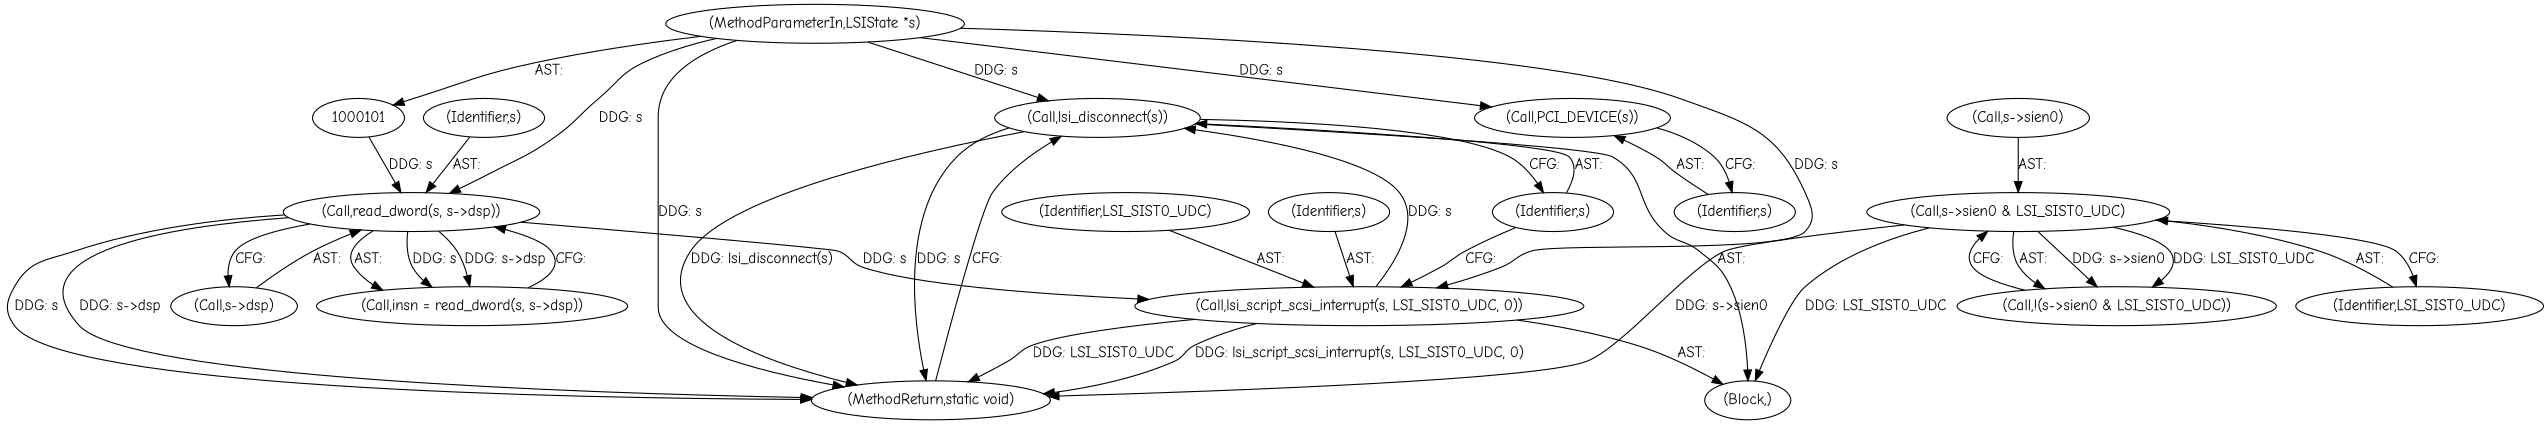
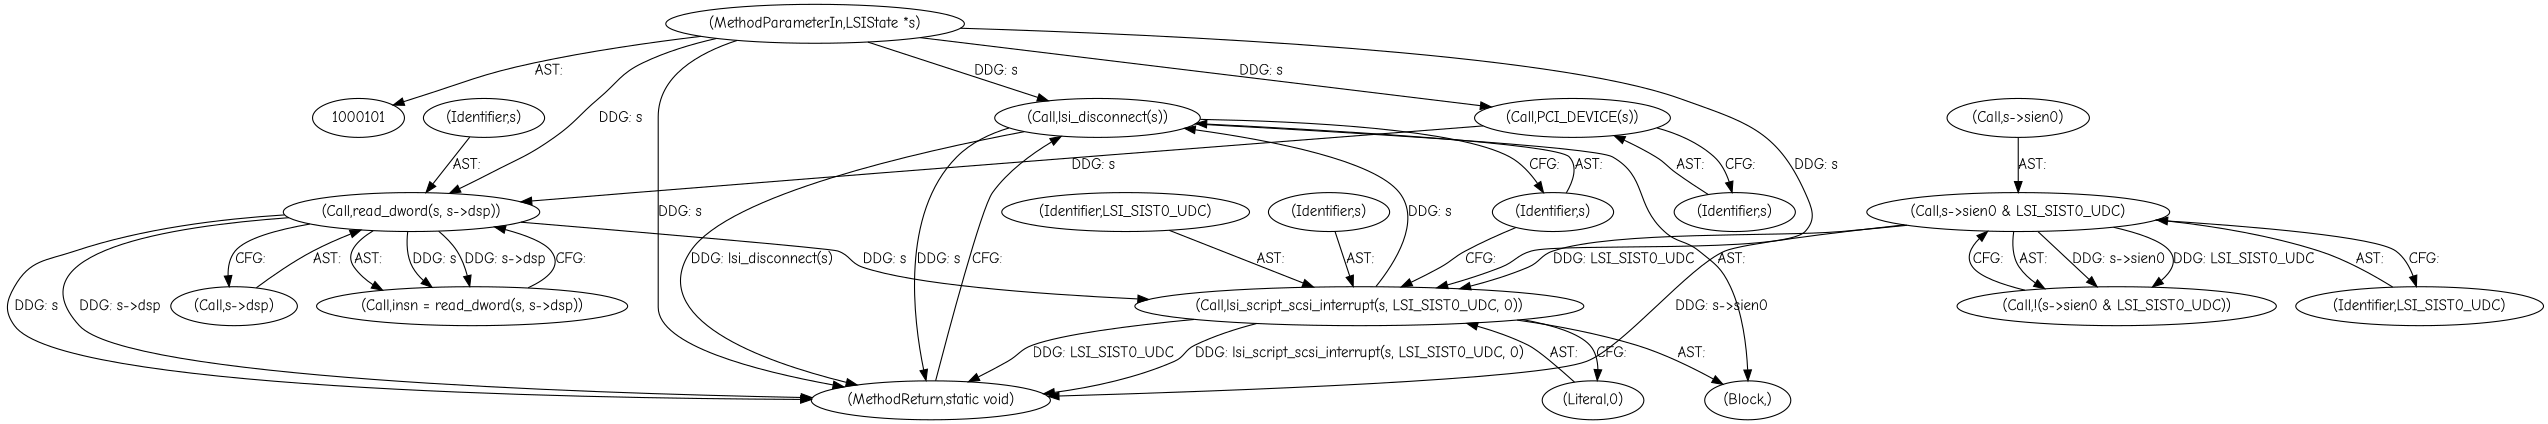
(382, 160) -> (1008, 163)
(1822, 274) -> (1695, 236)
none -> (1593, 400)
